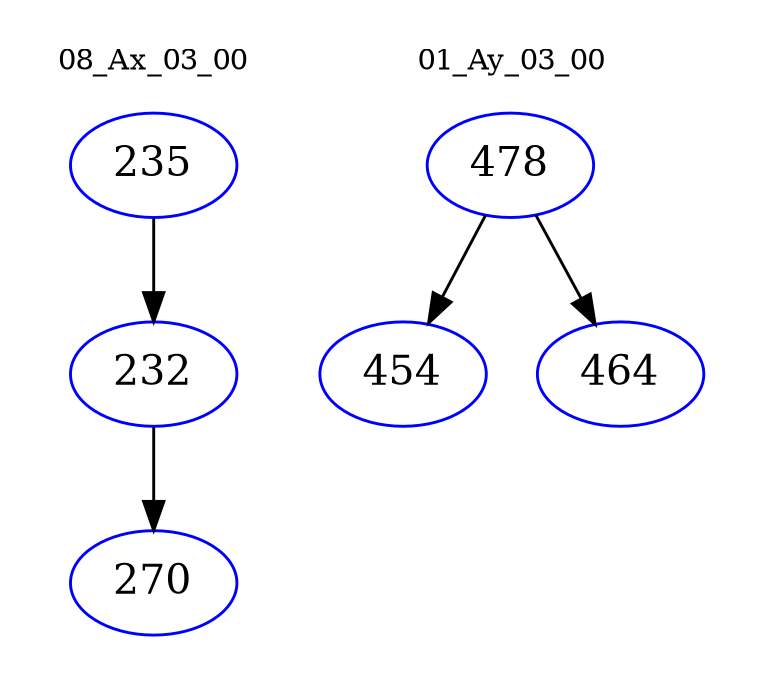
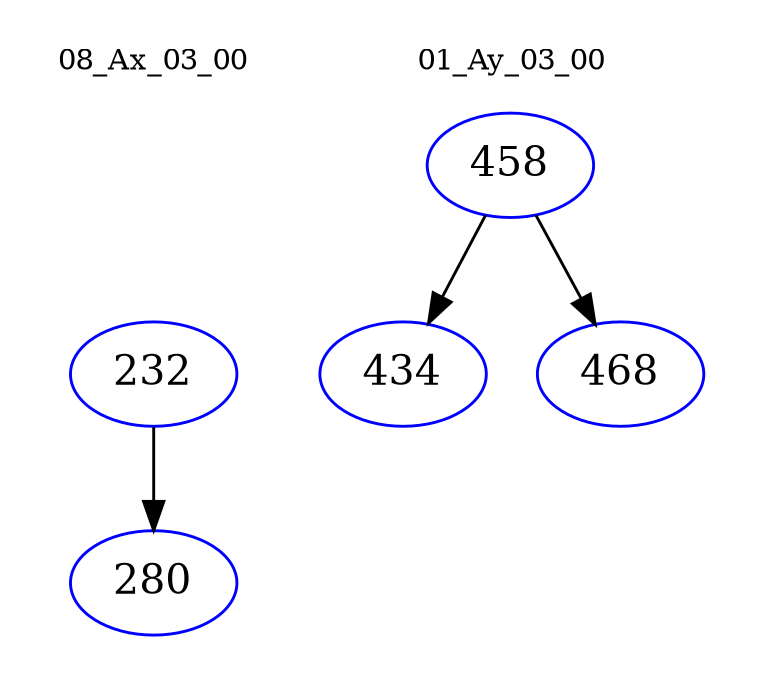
(154, 165) -> none
(510, 165) -> (510, 165)
(403, 374) -> (403, 374)
(621, 374) -> (621, 374)
(154, 583) -> (154, 583)
